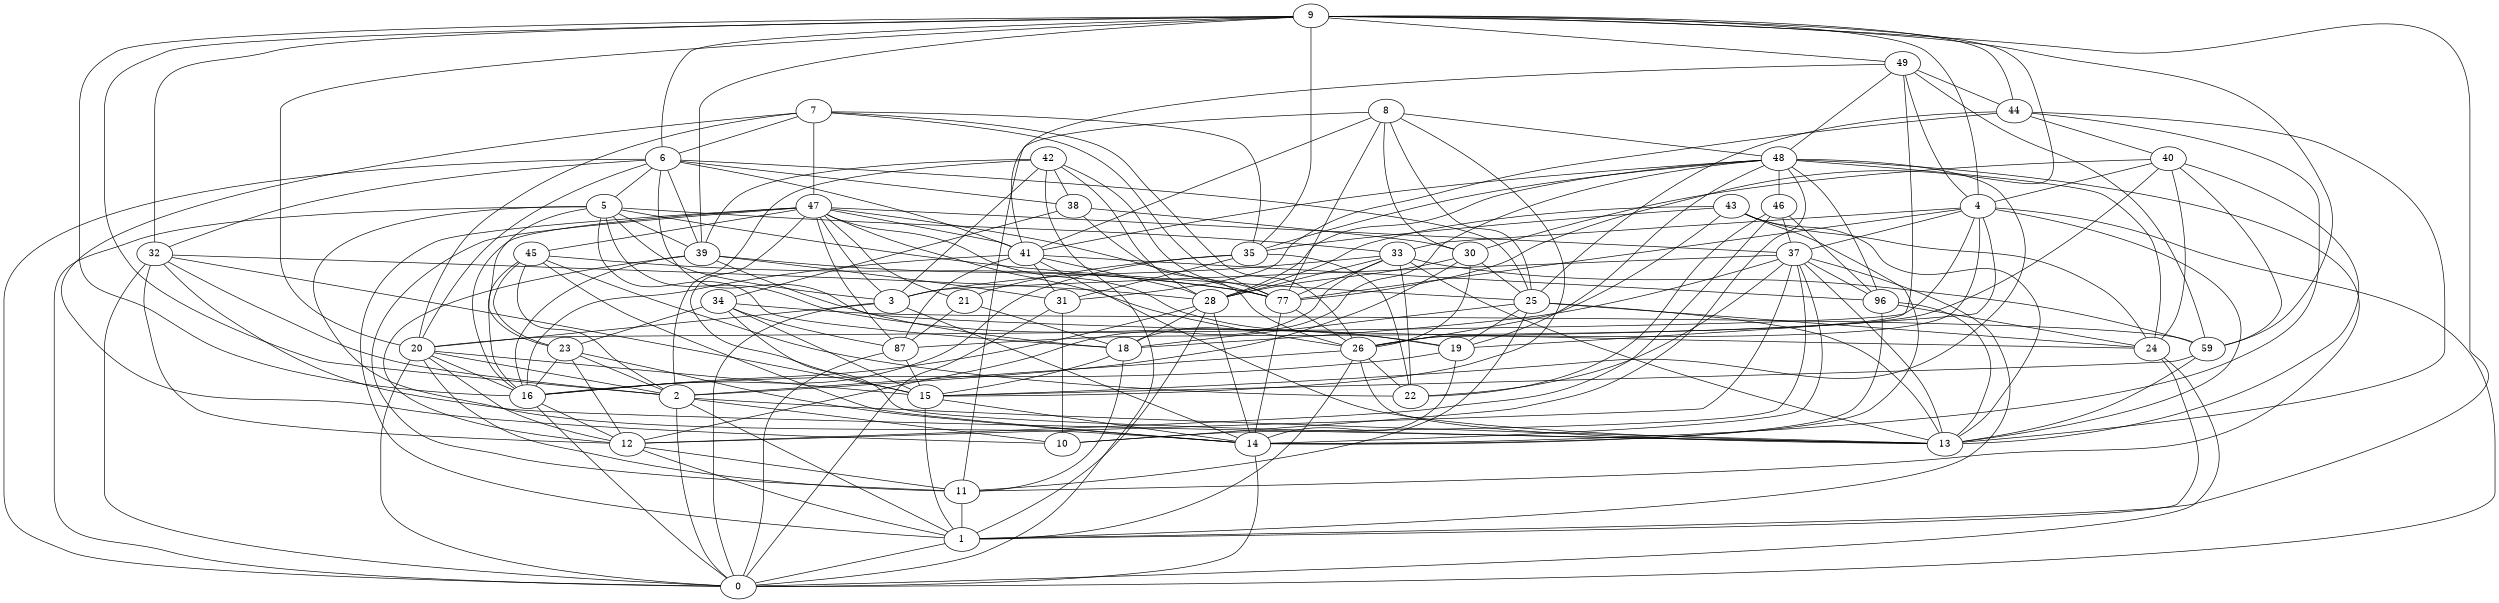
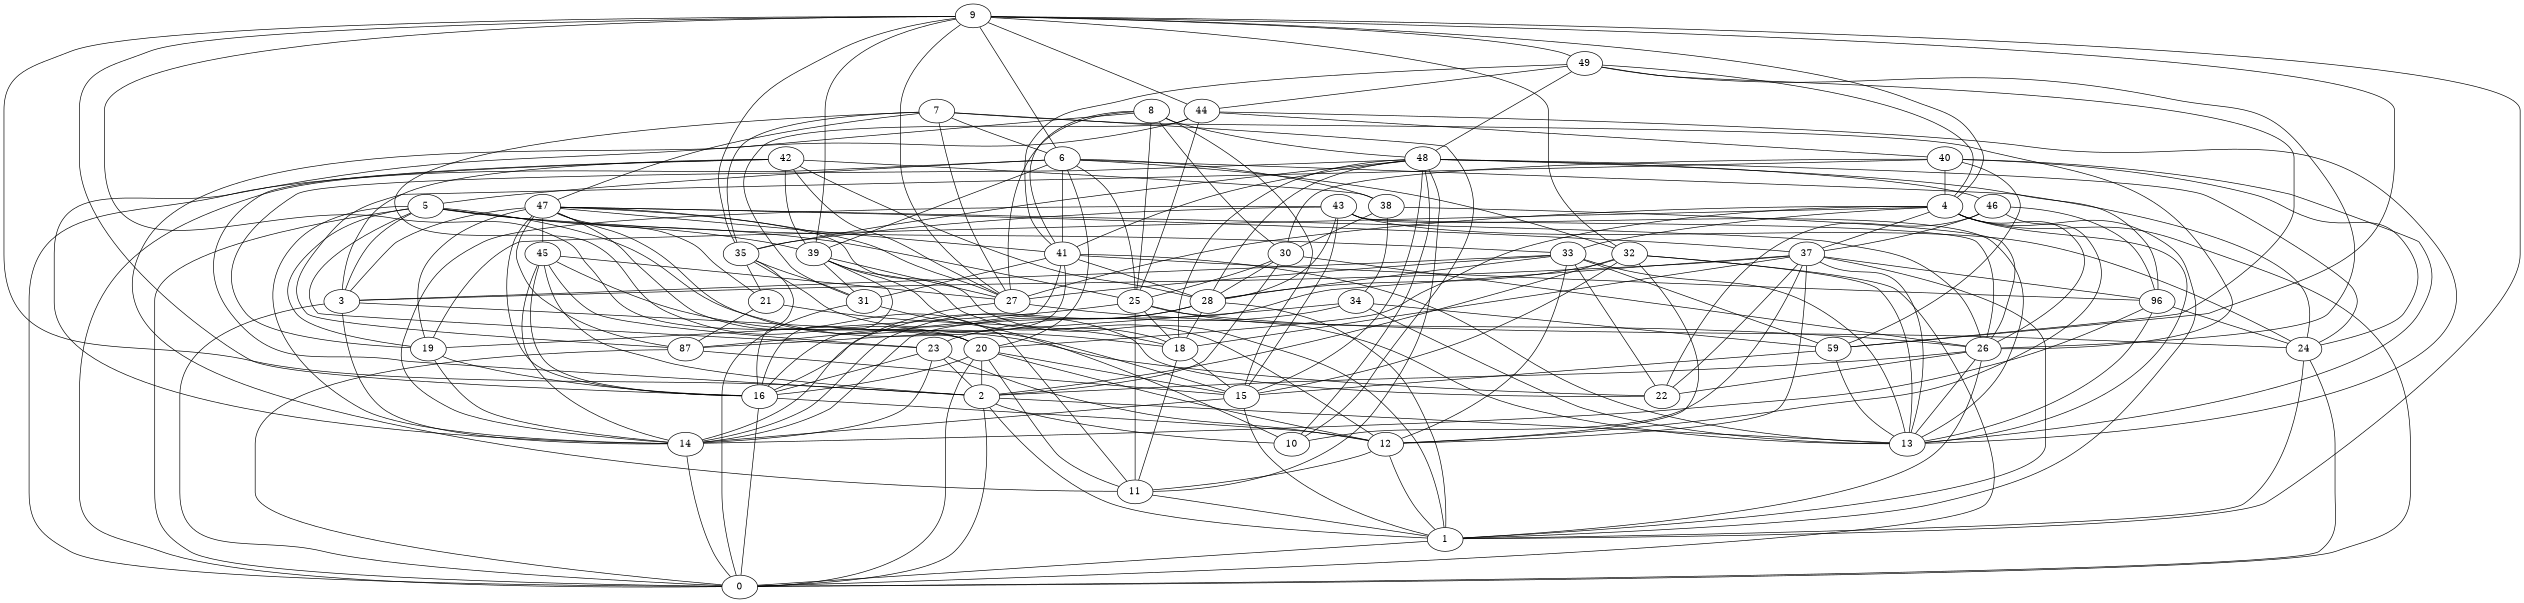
(1283, 301) -> (1012, 301)
(809, 343) -> (1305, 302)
none -> (2010, 483)
